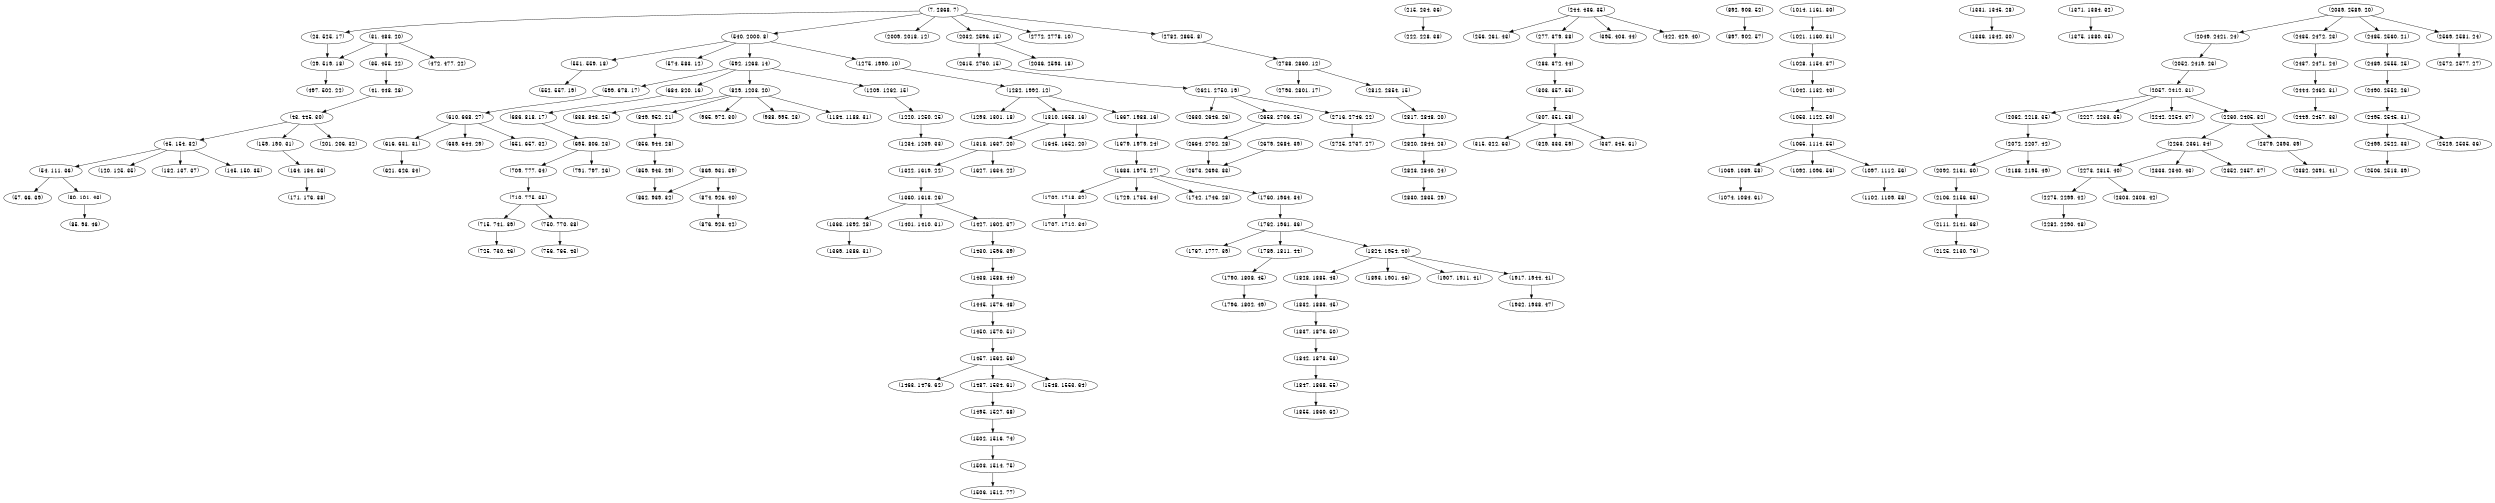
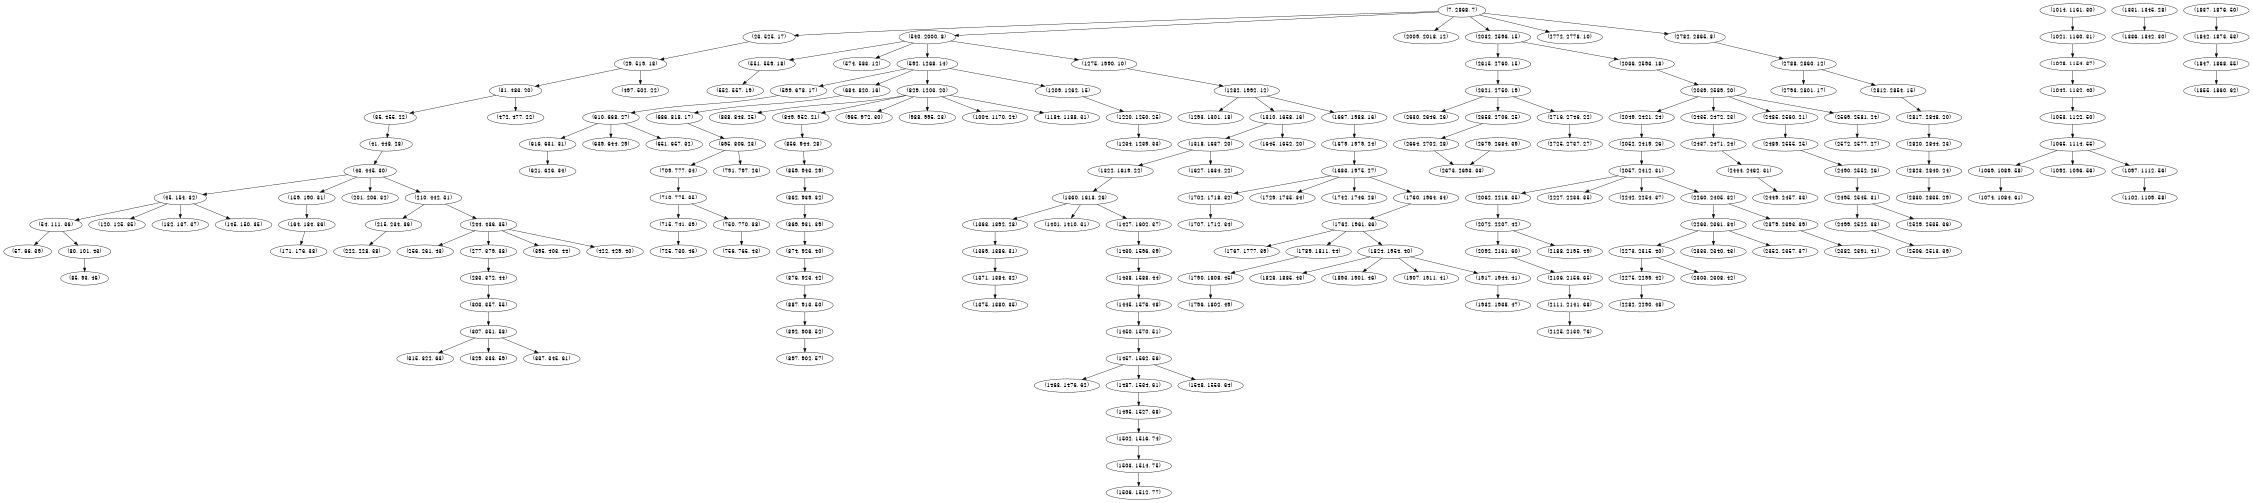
(358, 50) -> (580, 77)
none -> (1676, 77)
none -> (995, 118)
(688, 184) -> (805, 210)
none -> (433, 198)
none -> (995, 263)
none -> (805, 305)
(1316, 305) -> none
